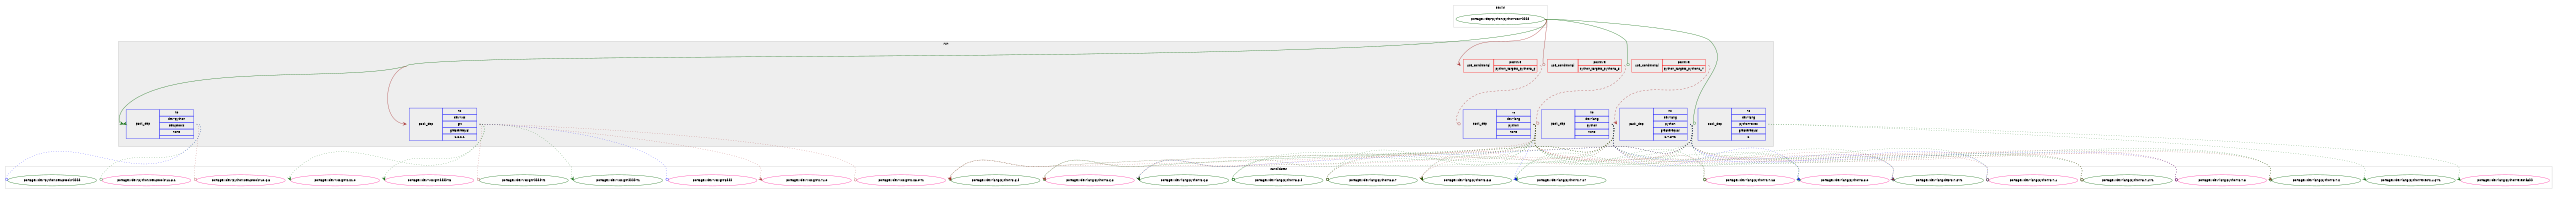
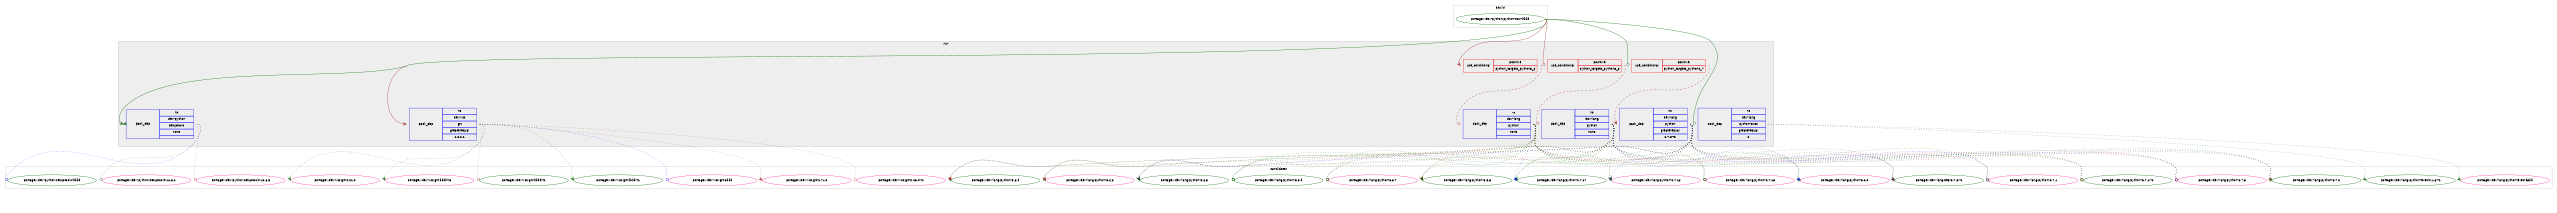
(1500, 19) -> (1500, 19)
(1373, 180) -> (1373, 180)
none -> (1656, 180)
